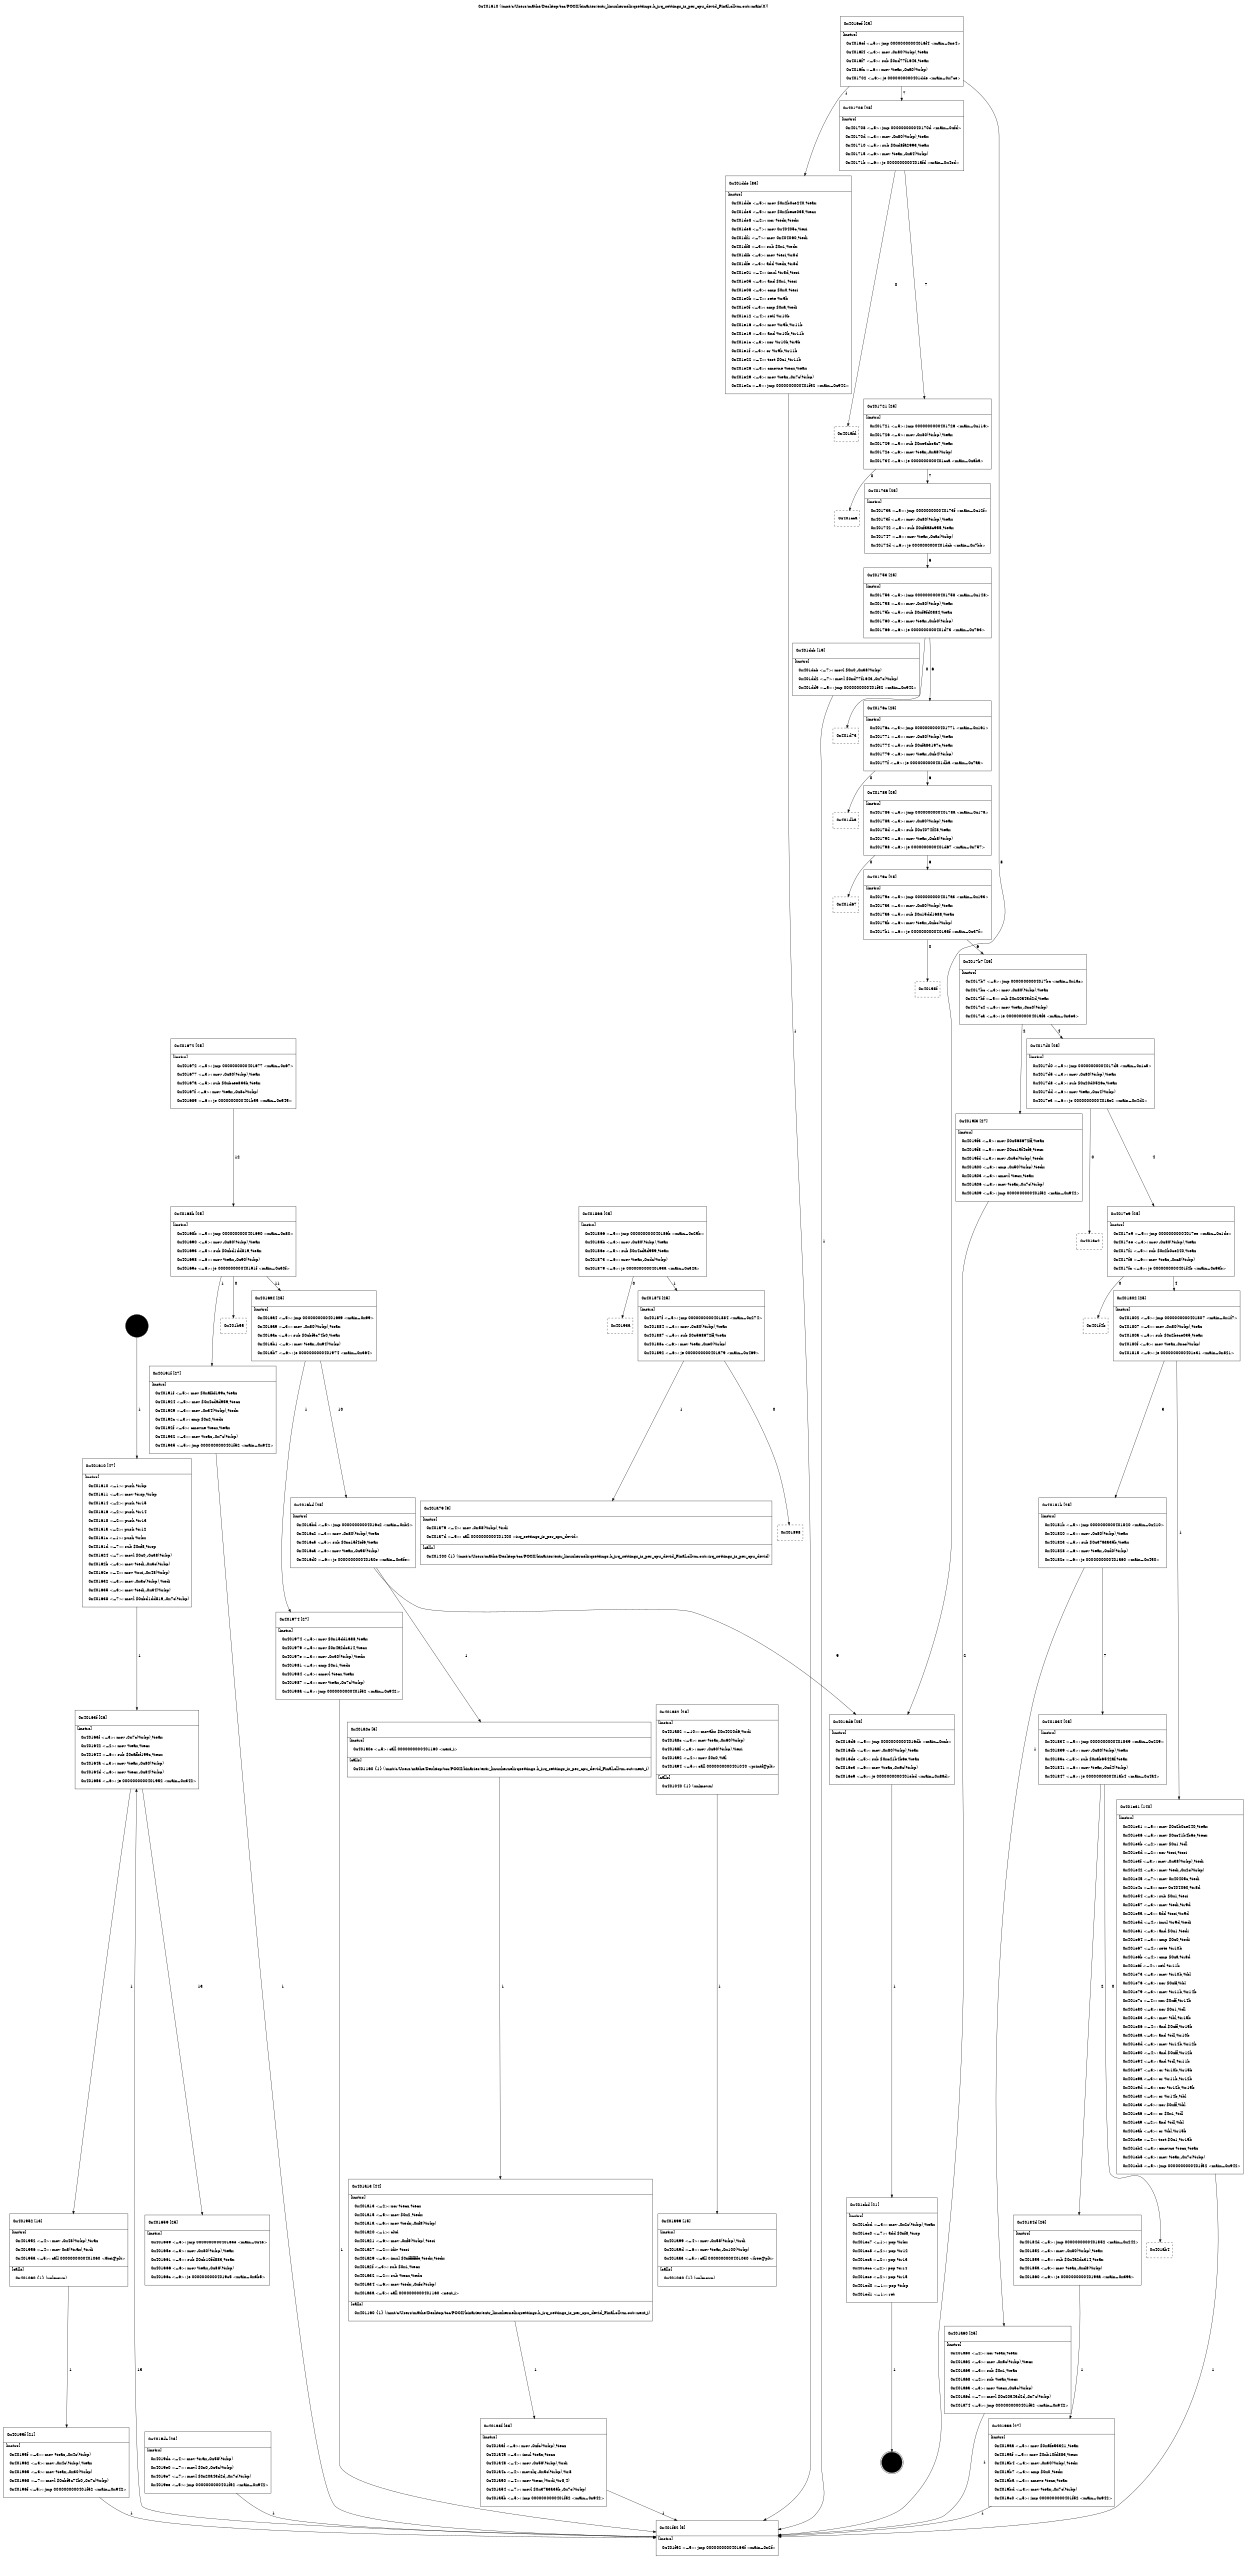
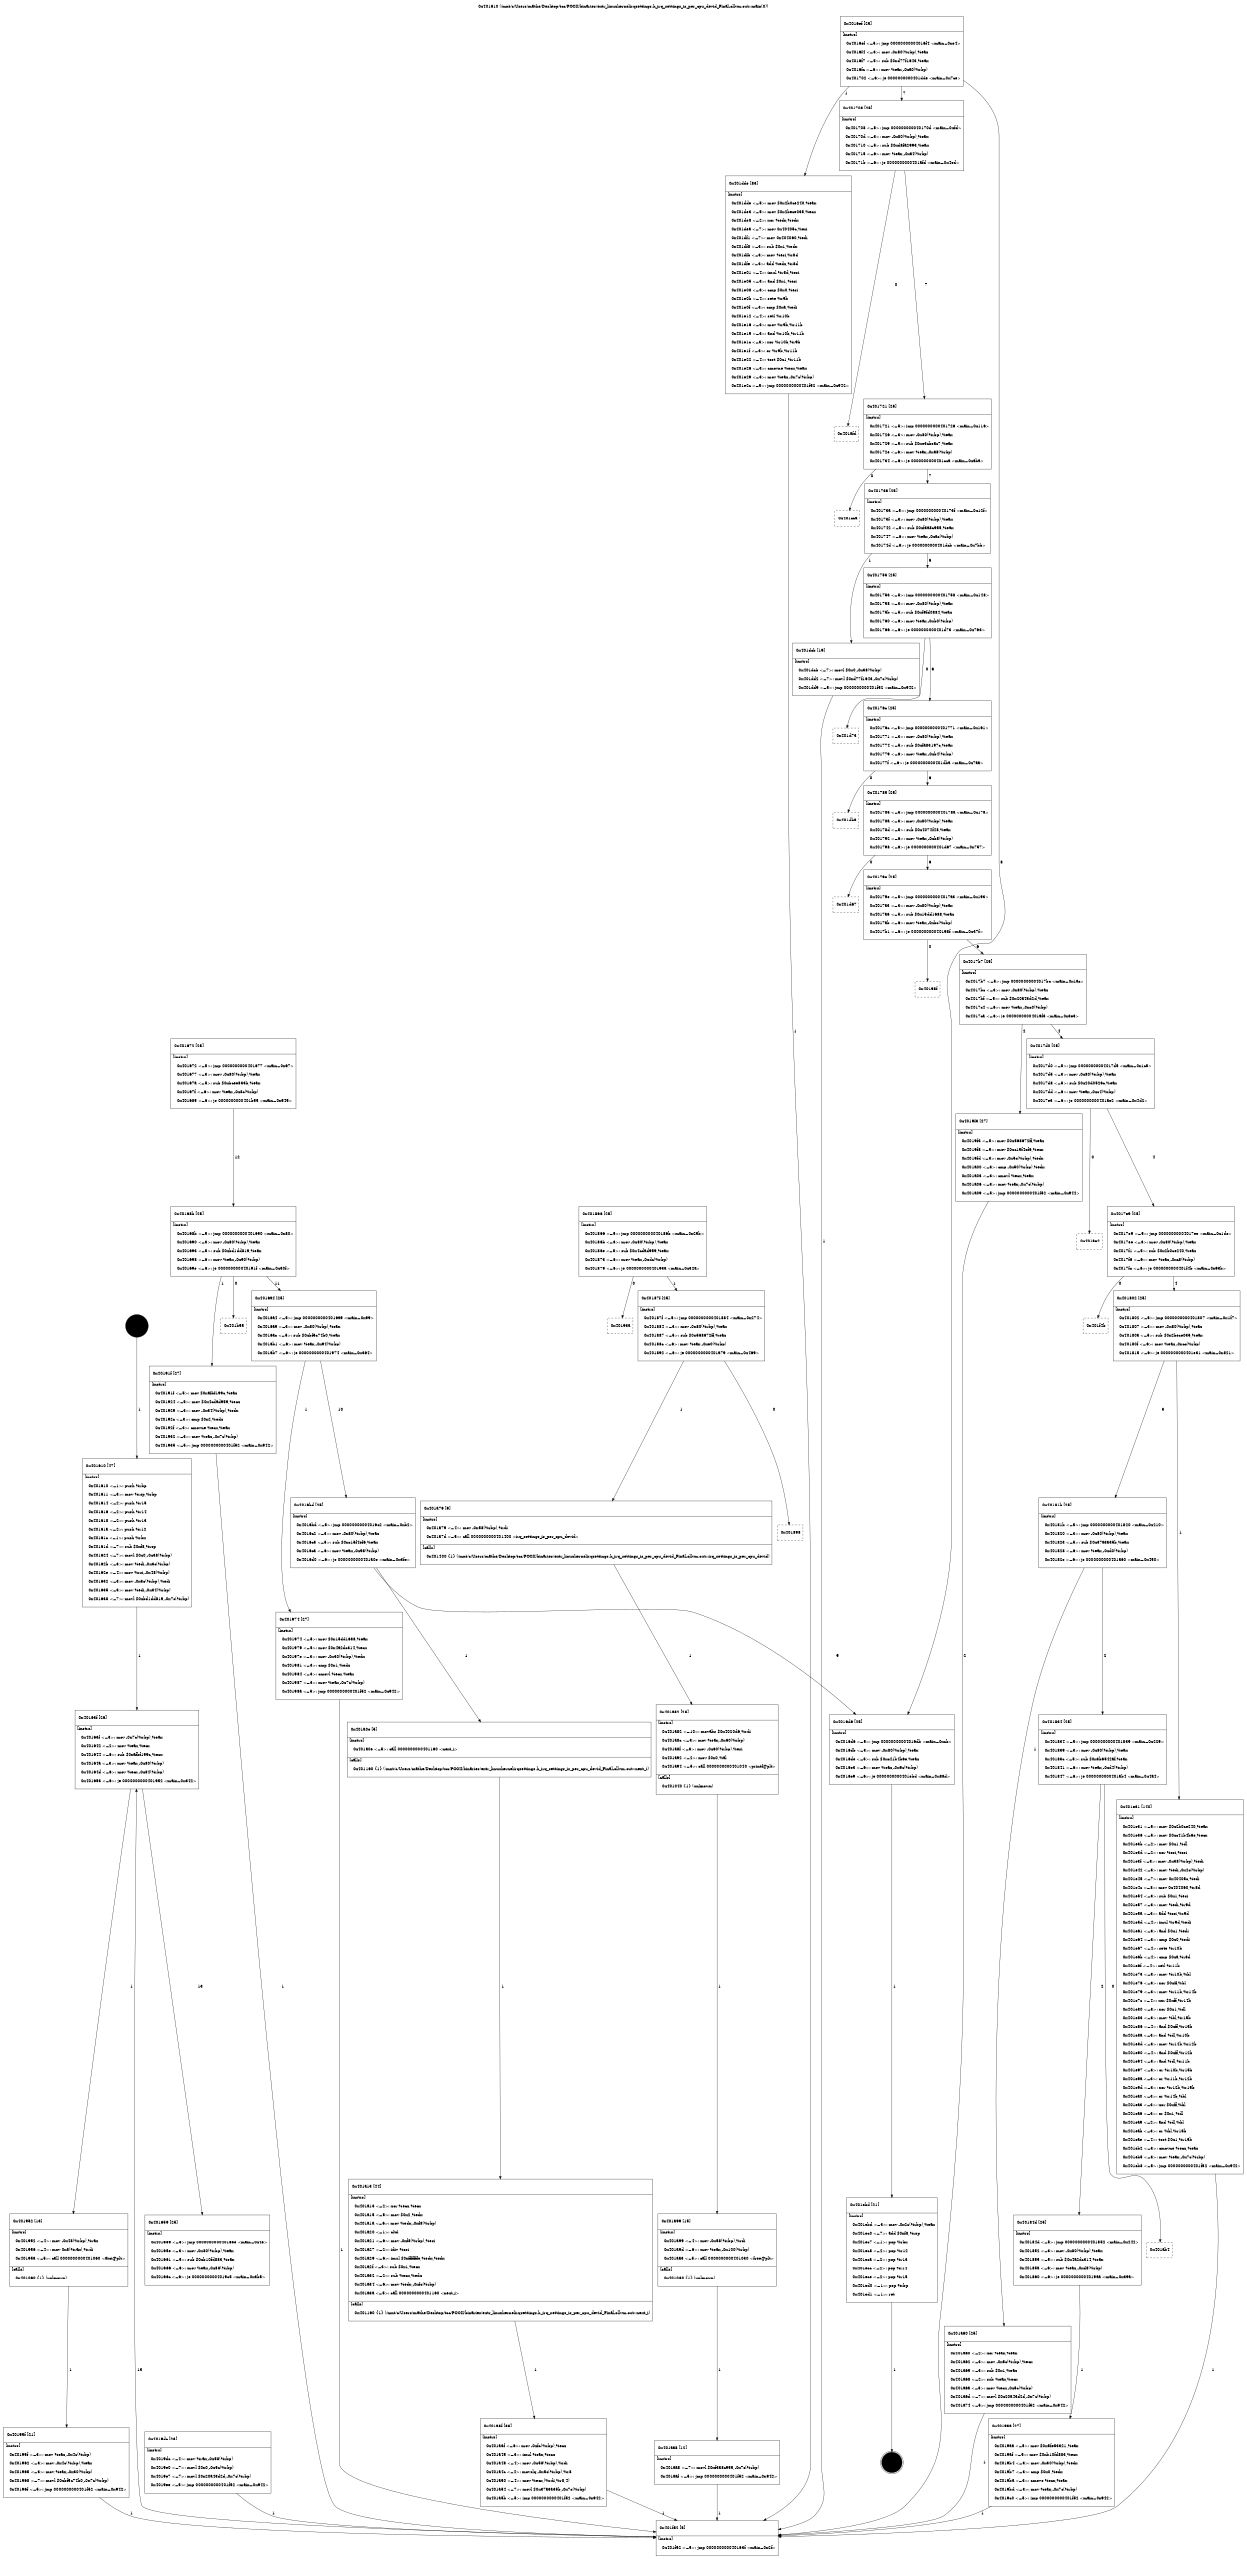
none -> (852, 594)
none -> (652, 1633)
(1105, 1656) -> (1105, 1656)
none -> (717, 2462)
